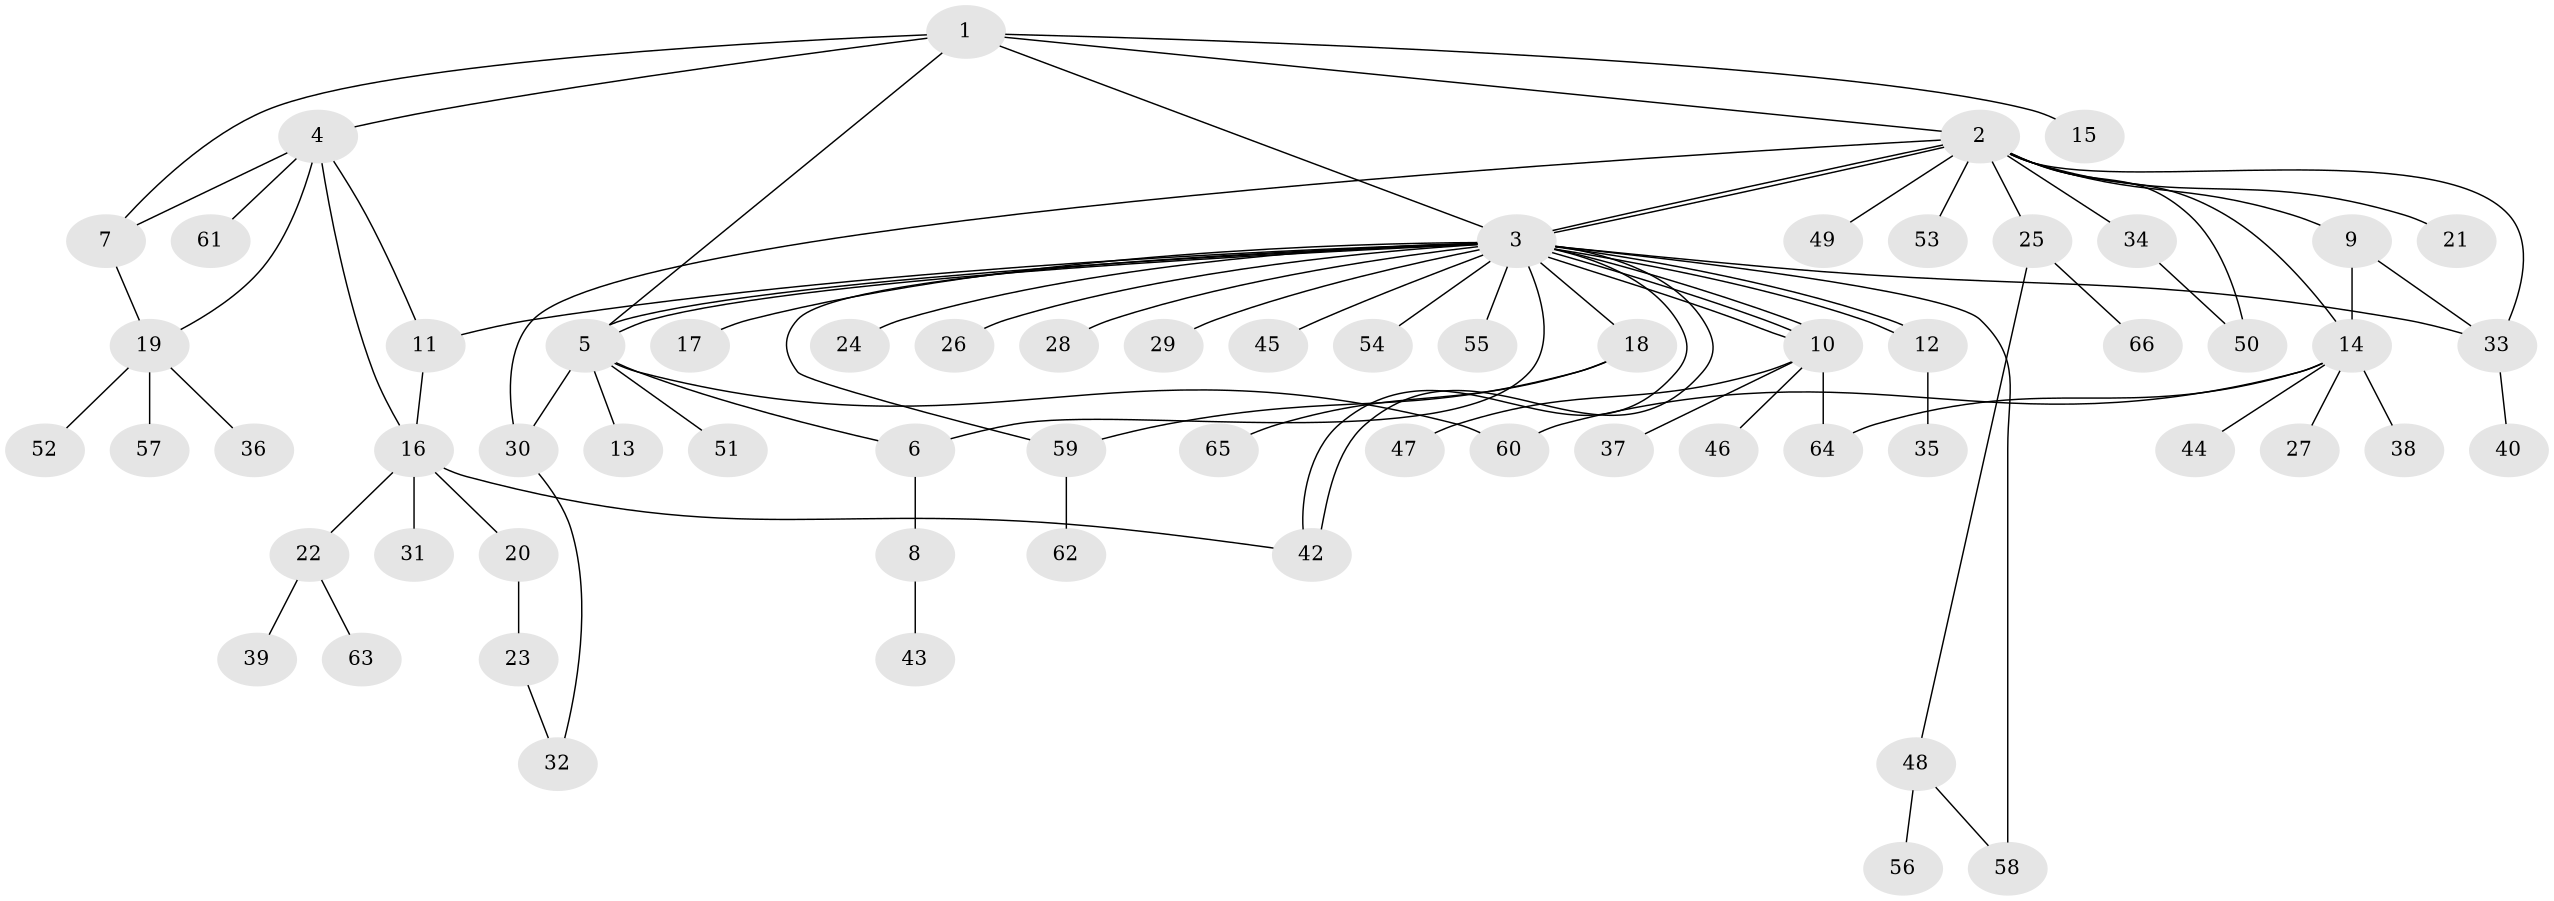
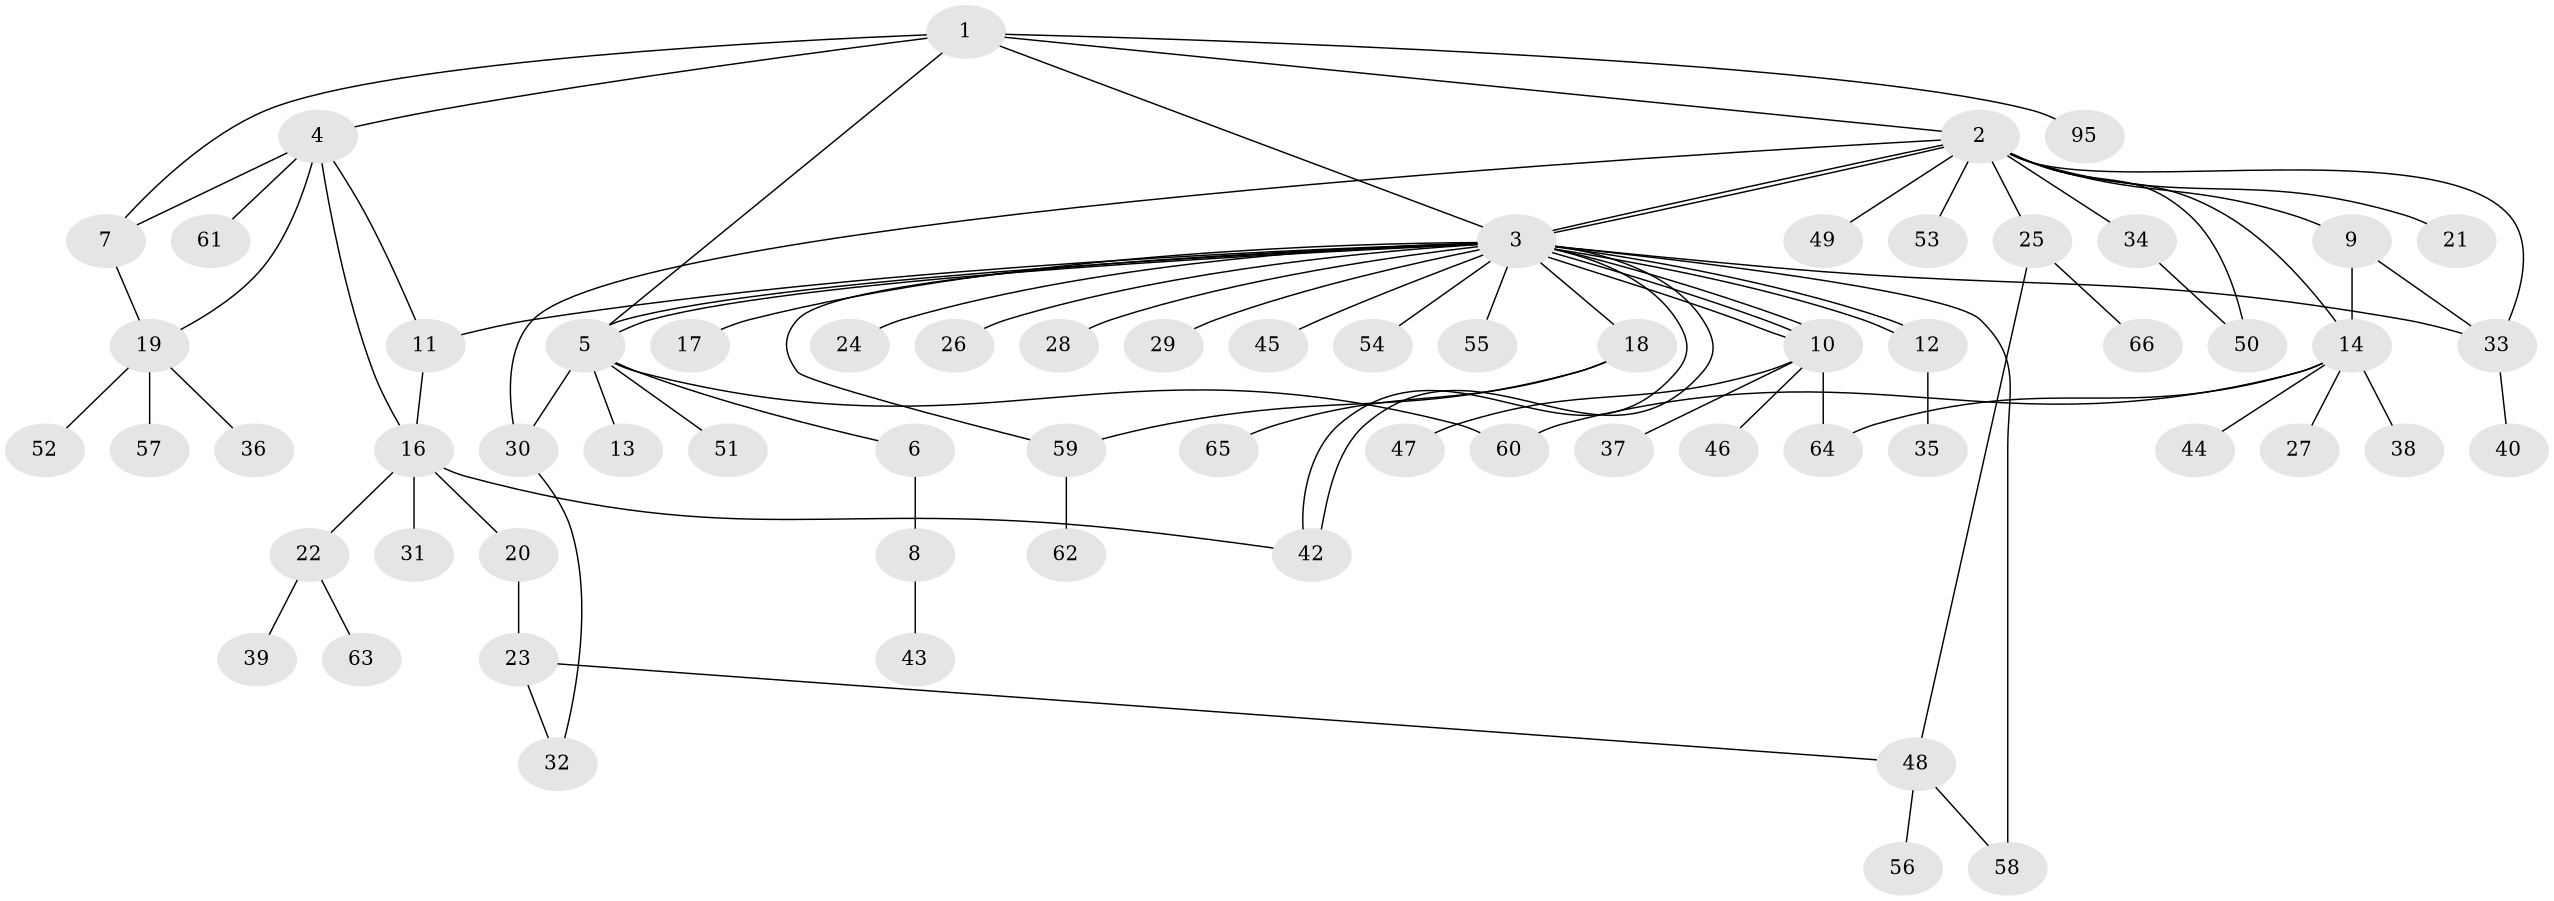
(2085, 137) -> (2085, 137)
(1247, 422) -> none
none -> (1217, 712)
